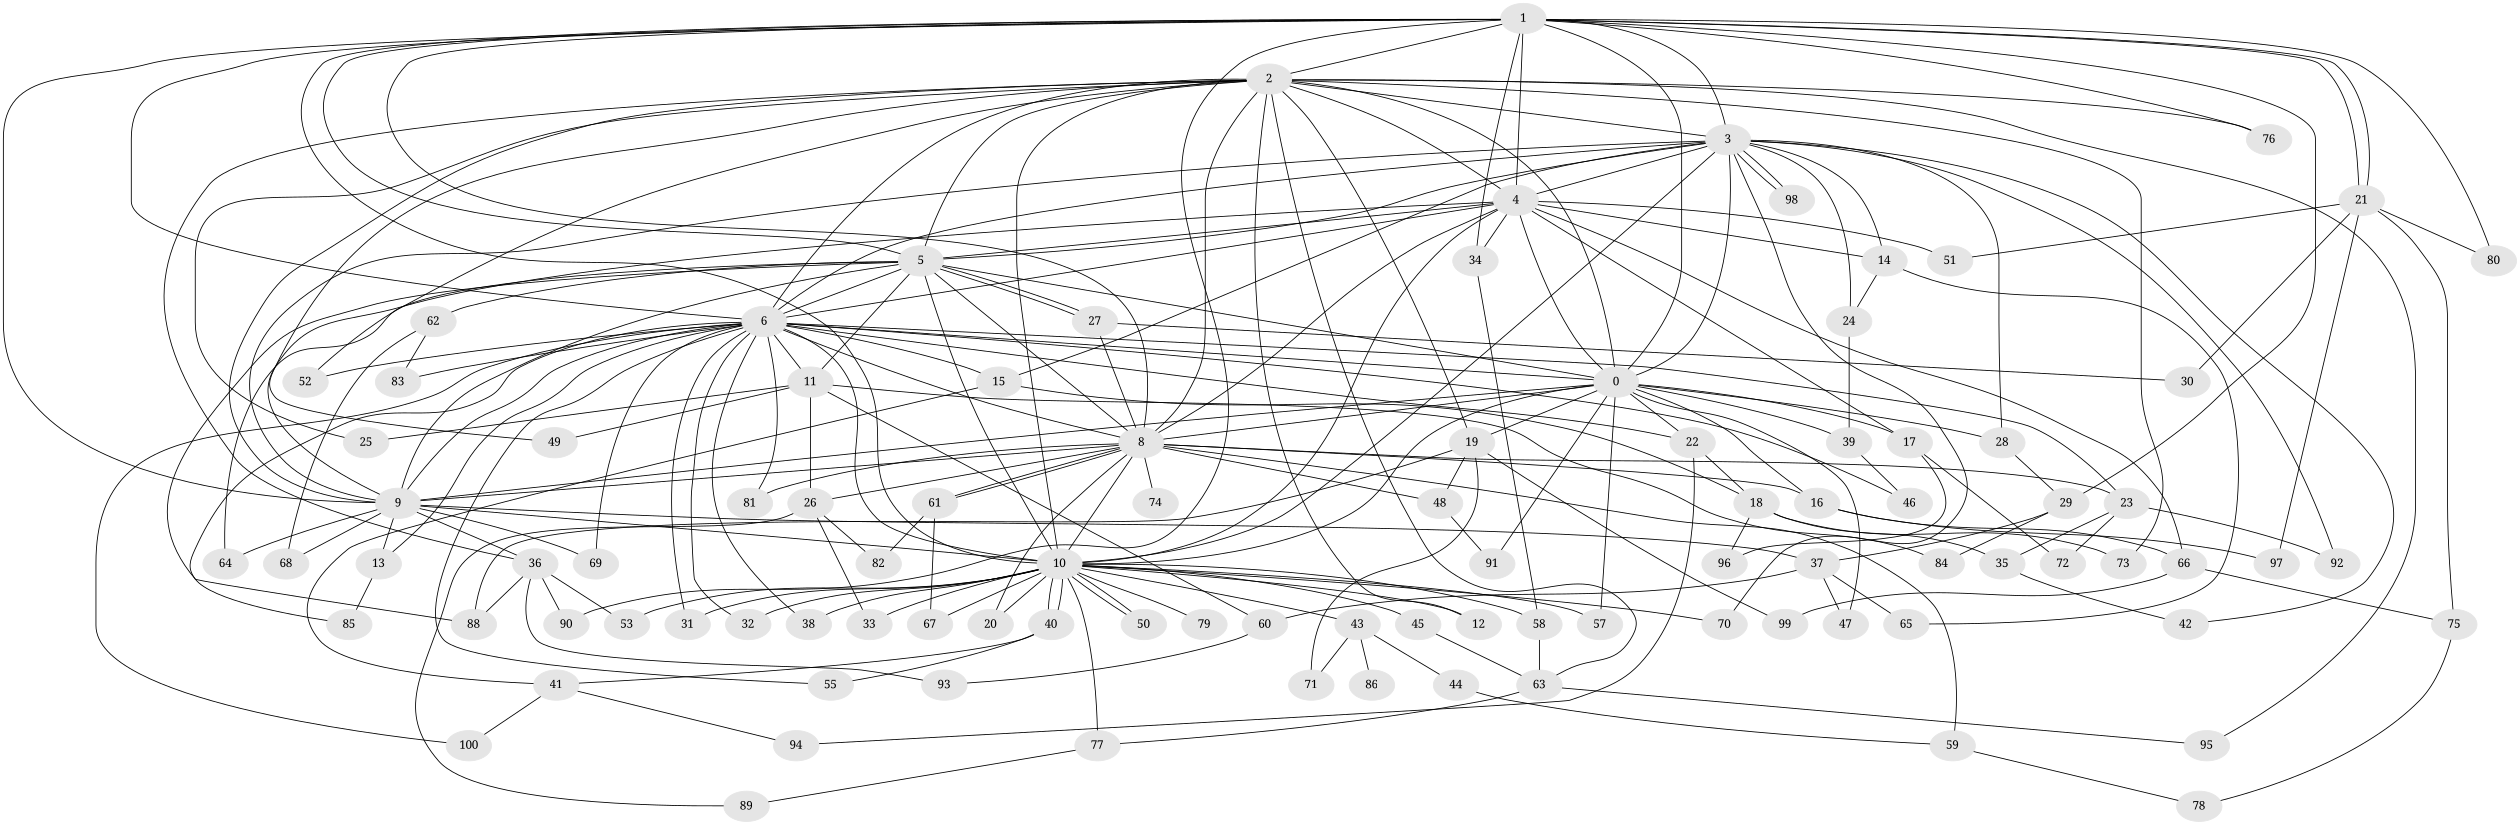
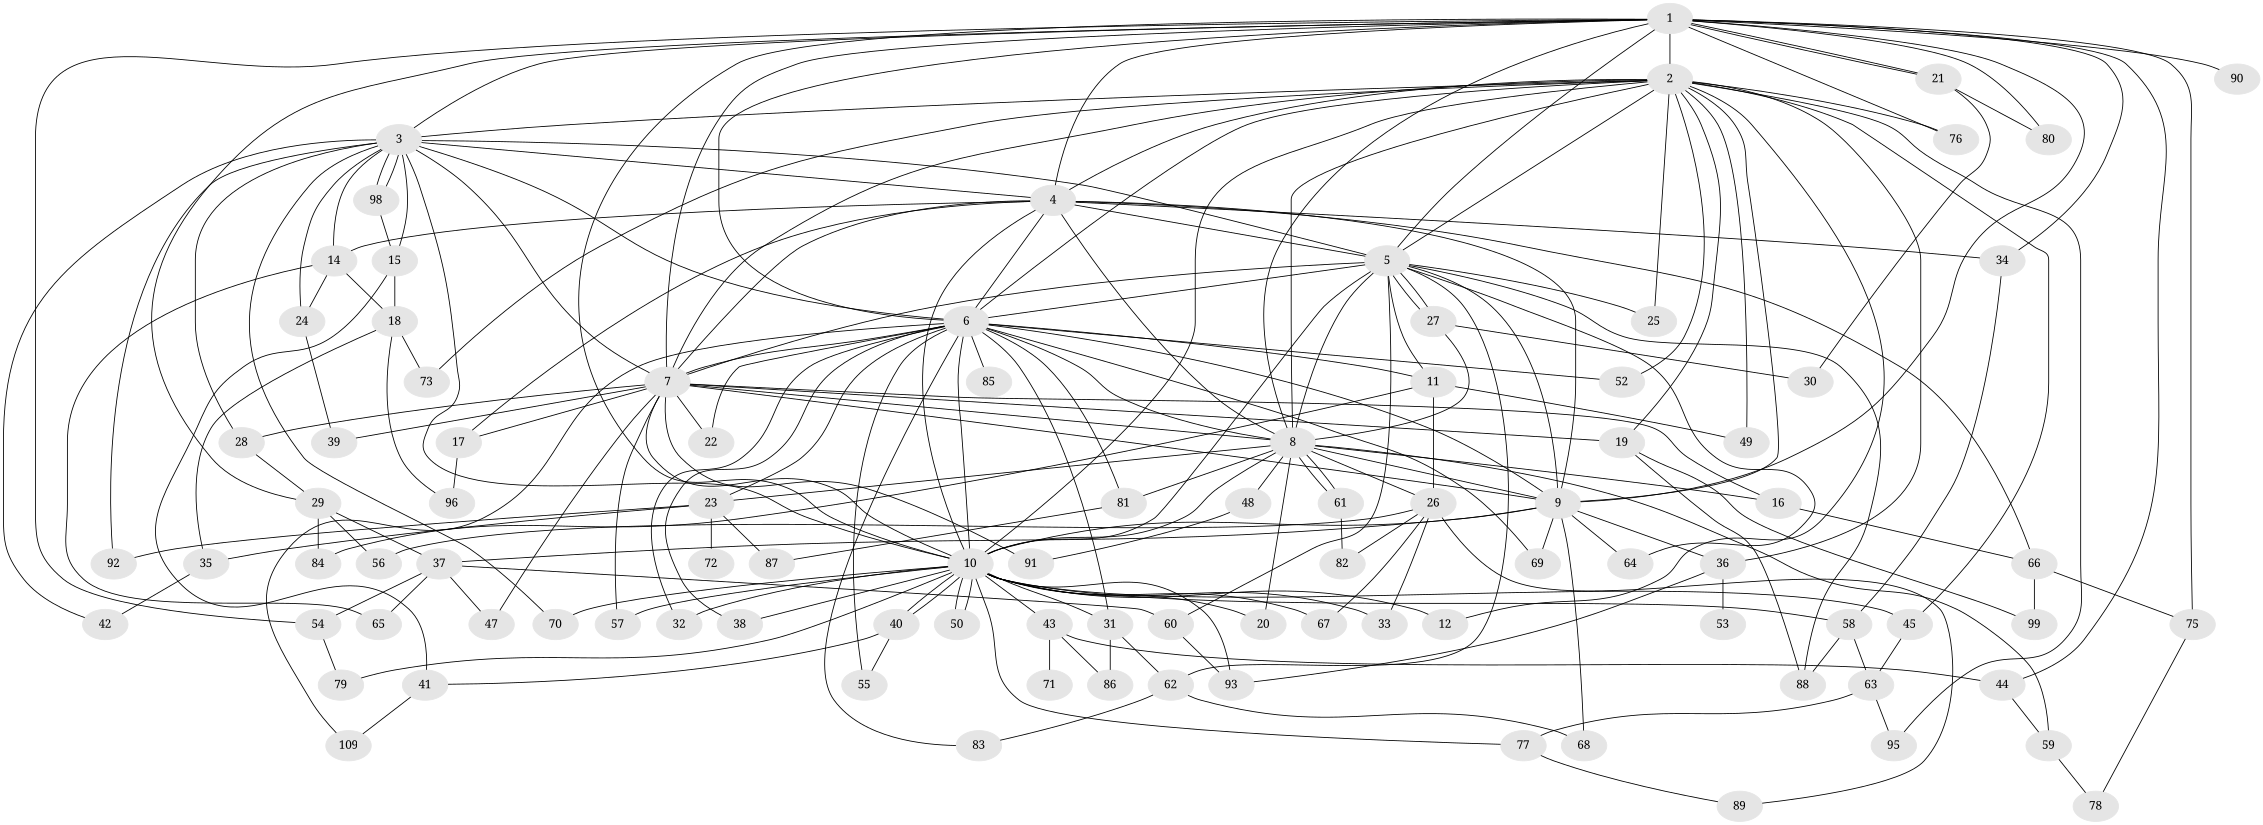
none -> (2165, 173)
(852, 204) -> none
(1950, 261) -> none
(884, 346) -> (386, 231)
(1616, 382) -> (668, 382)
(2448, 397) -> (2190, 93)
(588, 412) -> (1524, 283)
(1456, 473) -> none
(1725, 473) -> (364, 291)
(1394, 487) -> (2046, 253)
(1038, 503) -> (1378, 502)
(1156, 503) -> none
(1910, 503) -> none
(1987, 503) -> none
(379, 564) -> none
none -> (379, 564)
none -> (772, 564)
(933, 564) -> (1384, 567)
(2277, 564) -> none
(1400, 566) -> none
(841, 588) -> (1131, 582)
(505, 594) -> (1826, 655)
(551, 594) -> none
none -> (318, 625)
none -> (1110, 655)
none -> (1141, 656)
(469, 746) -> (349, 746)
(796, 746) -> none
